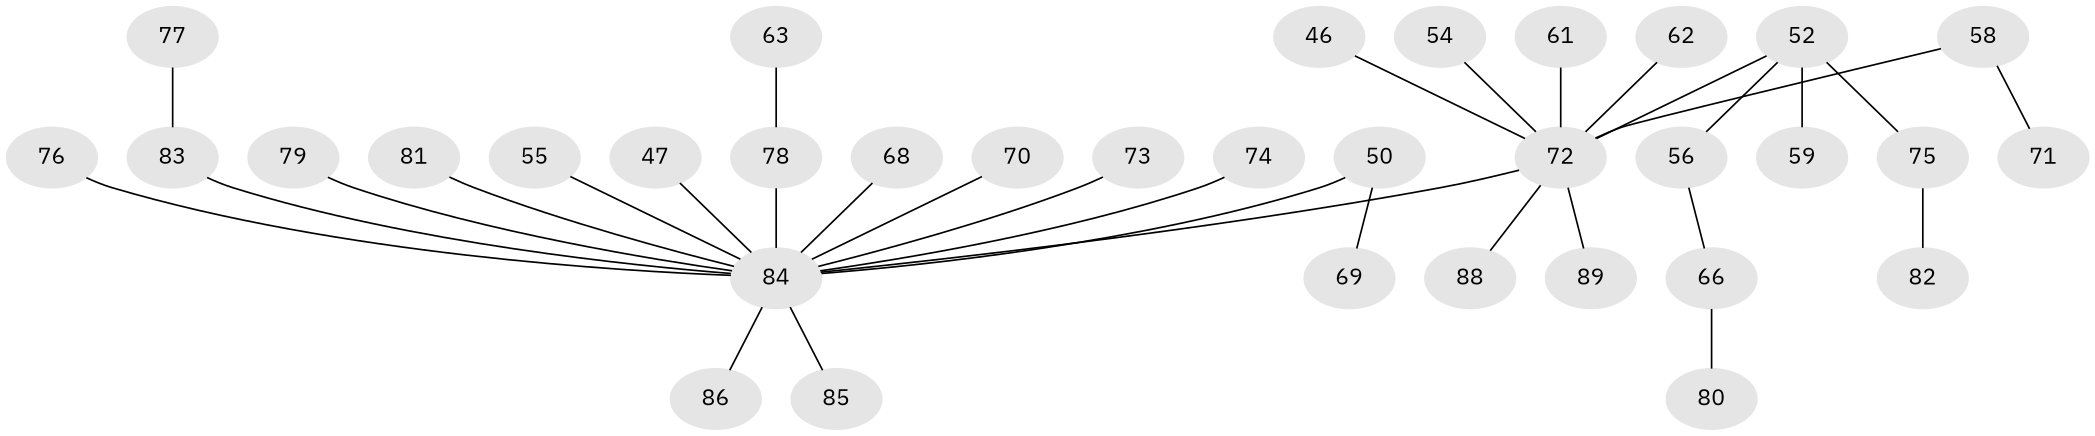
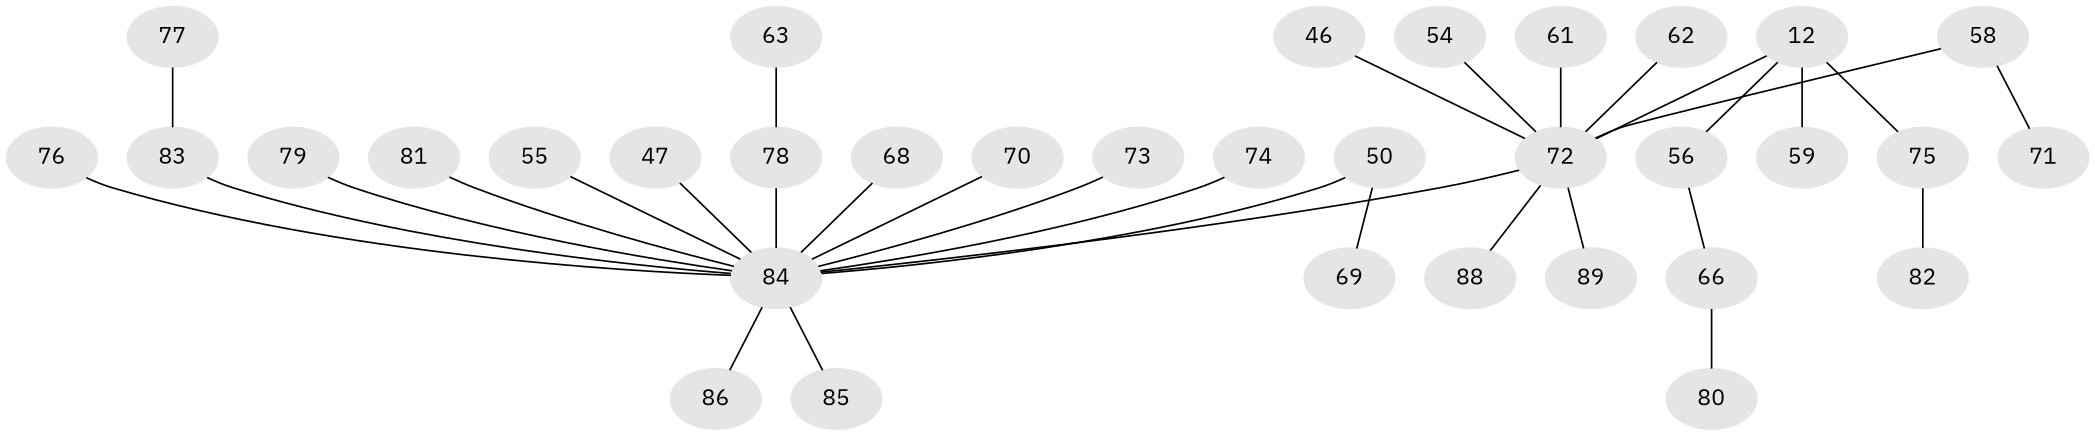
(1802, 37) -> (1802, 37)
